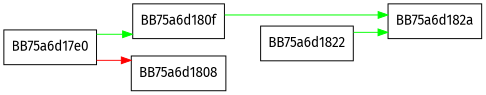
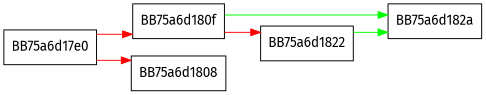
none -> (238, 32)
(110, 34) -> (110, 34)
